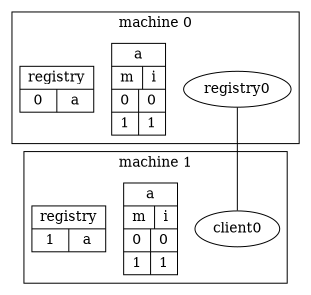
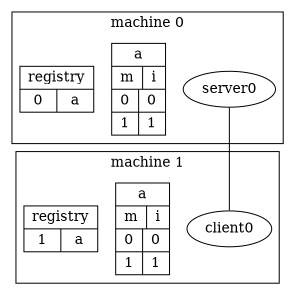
(237, 89) -> (229, 89)
